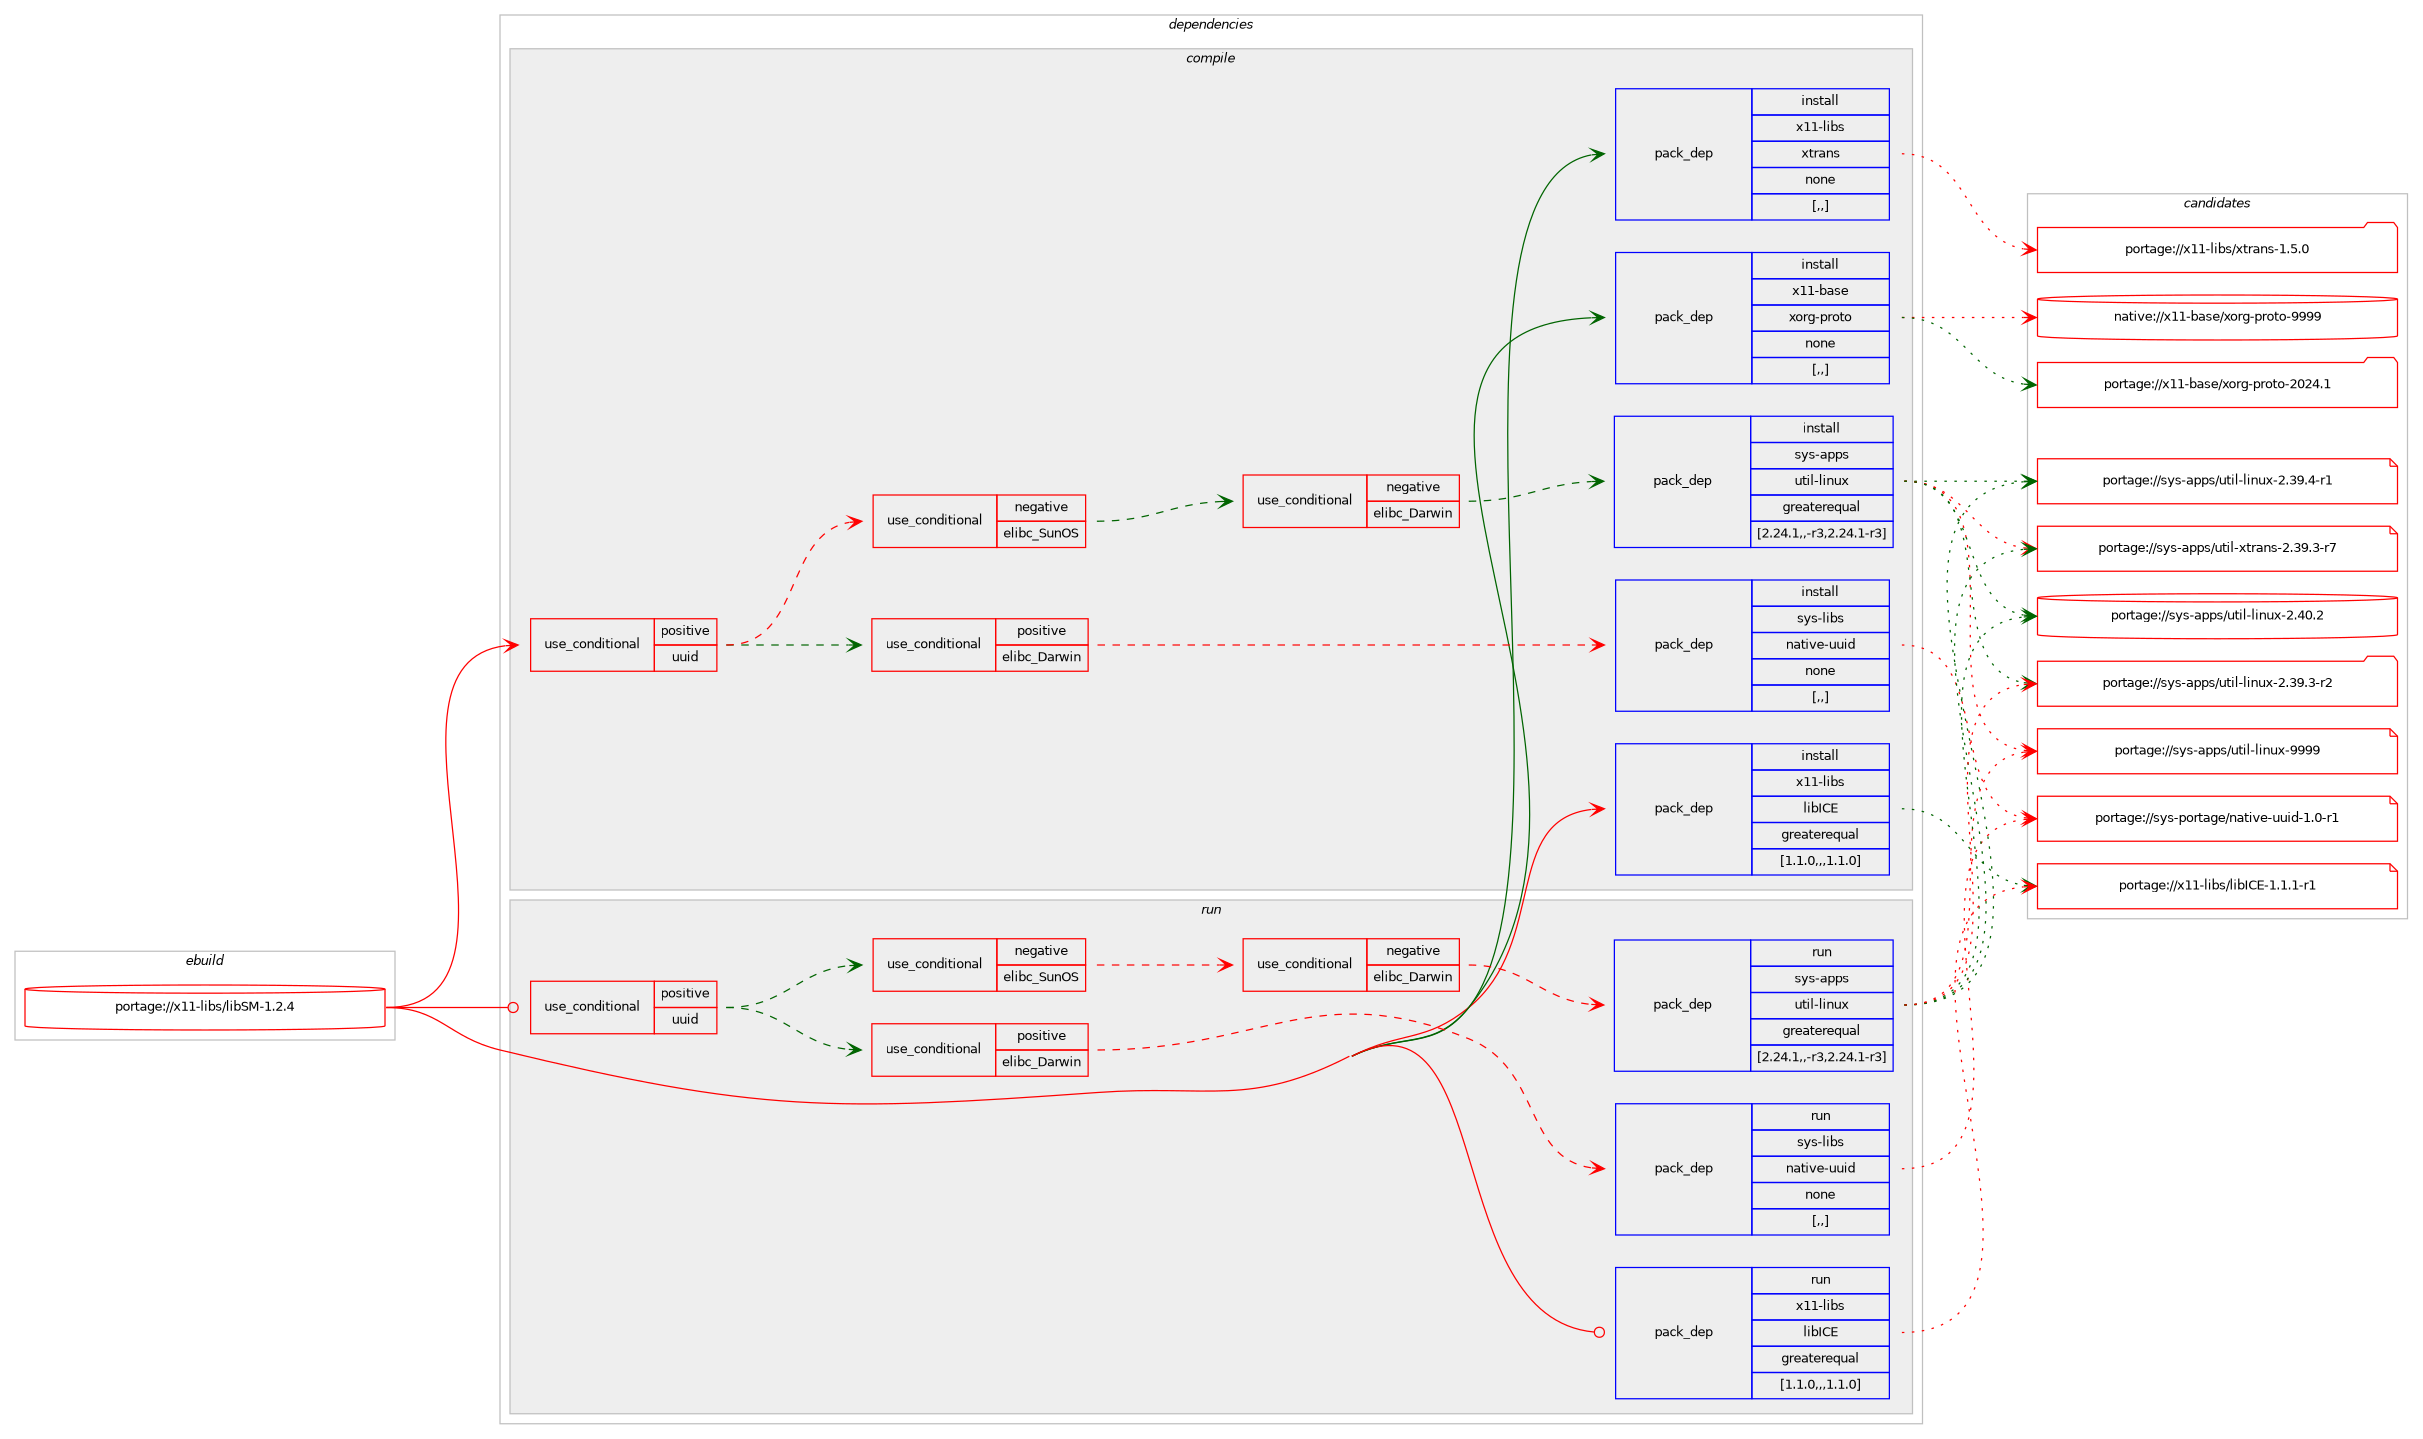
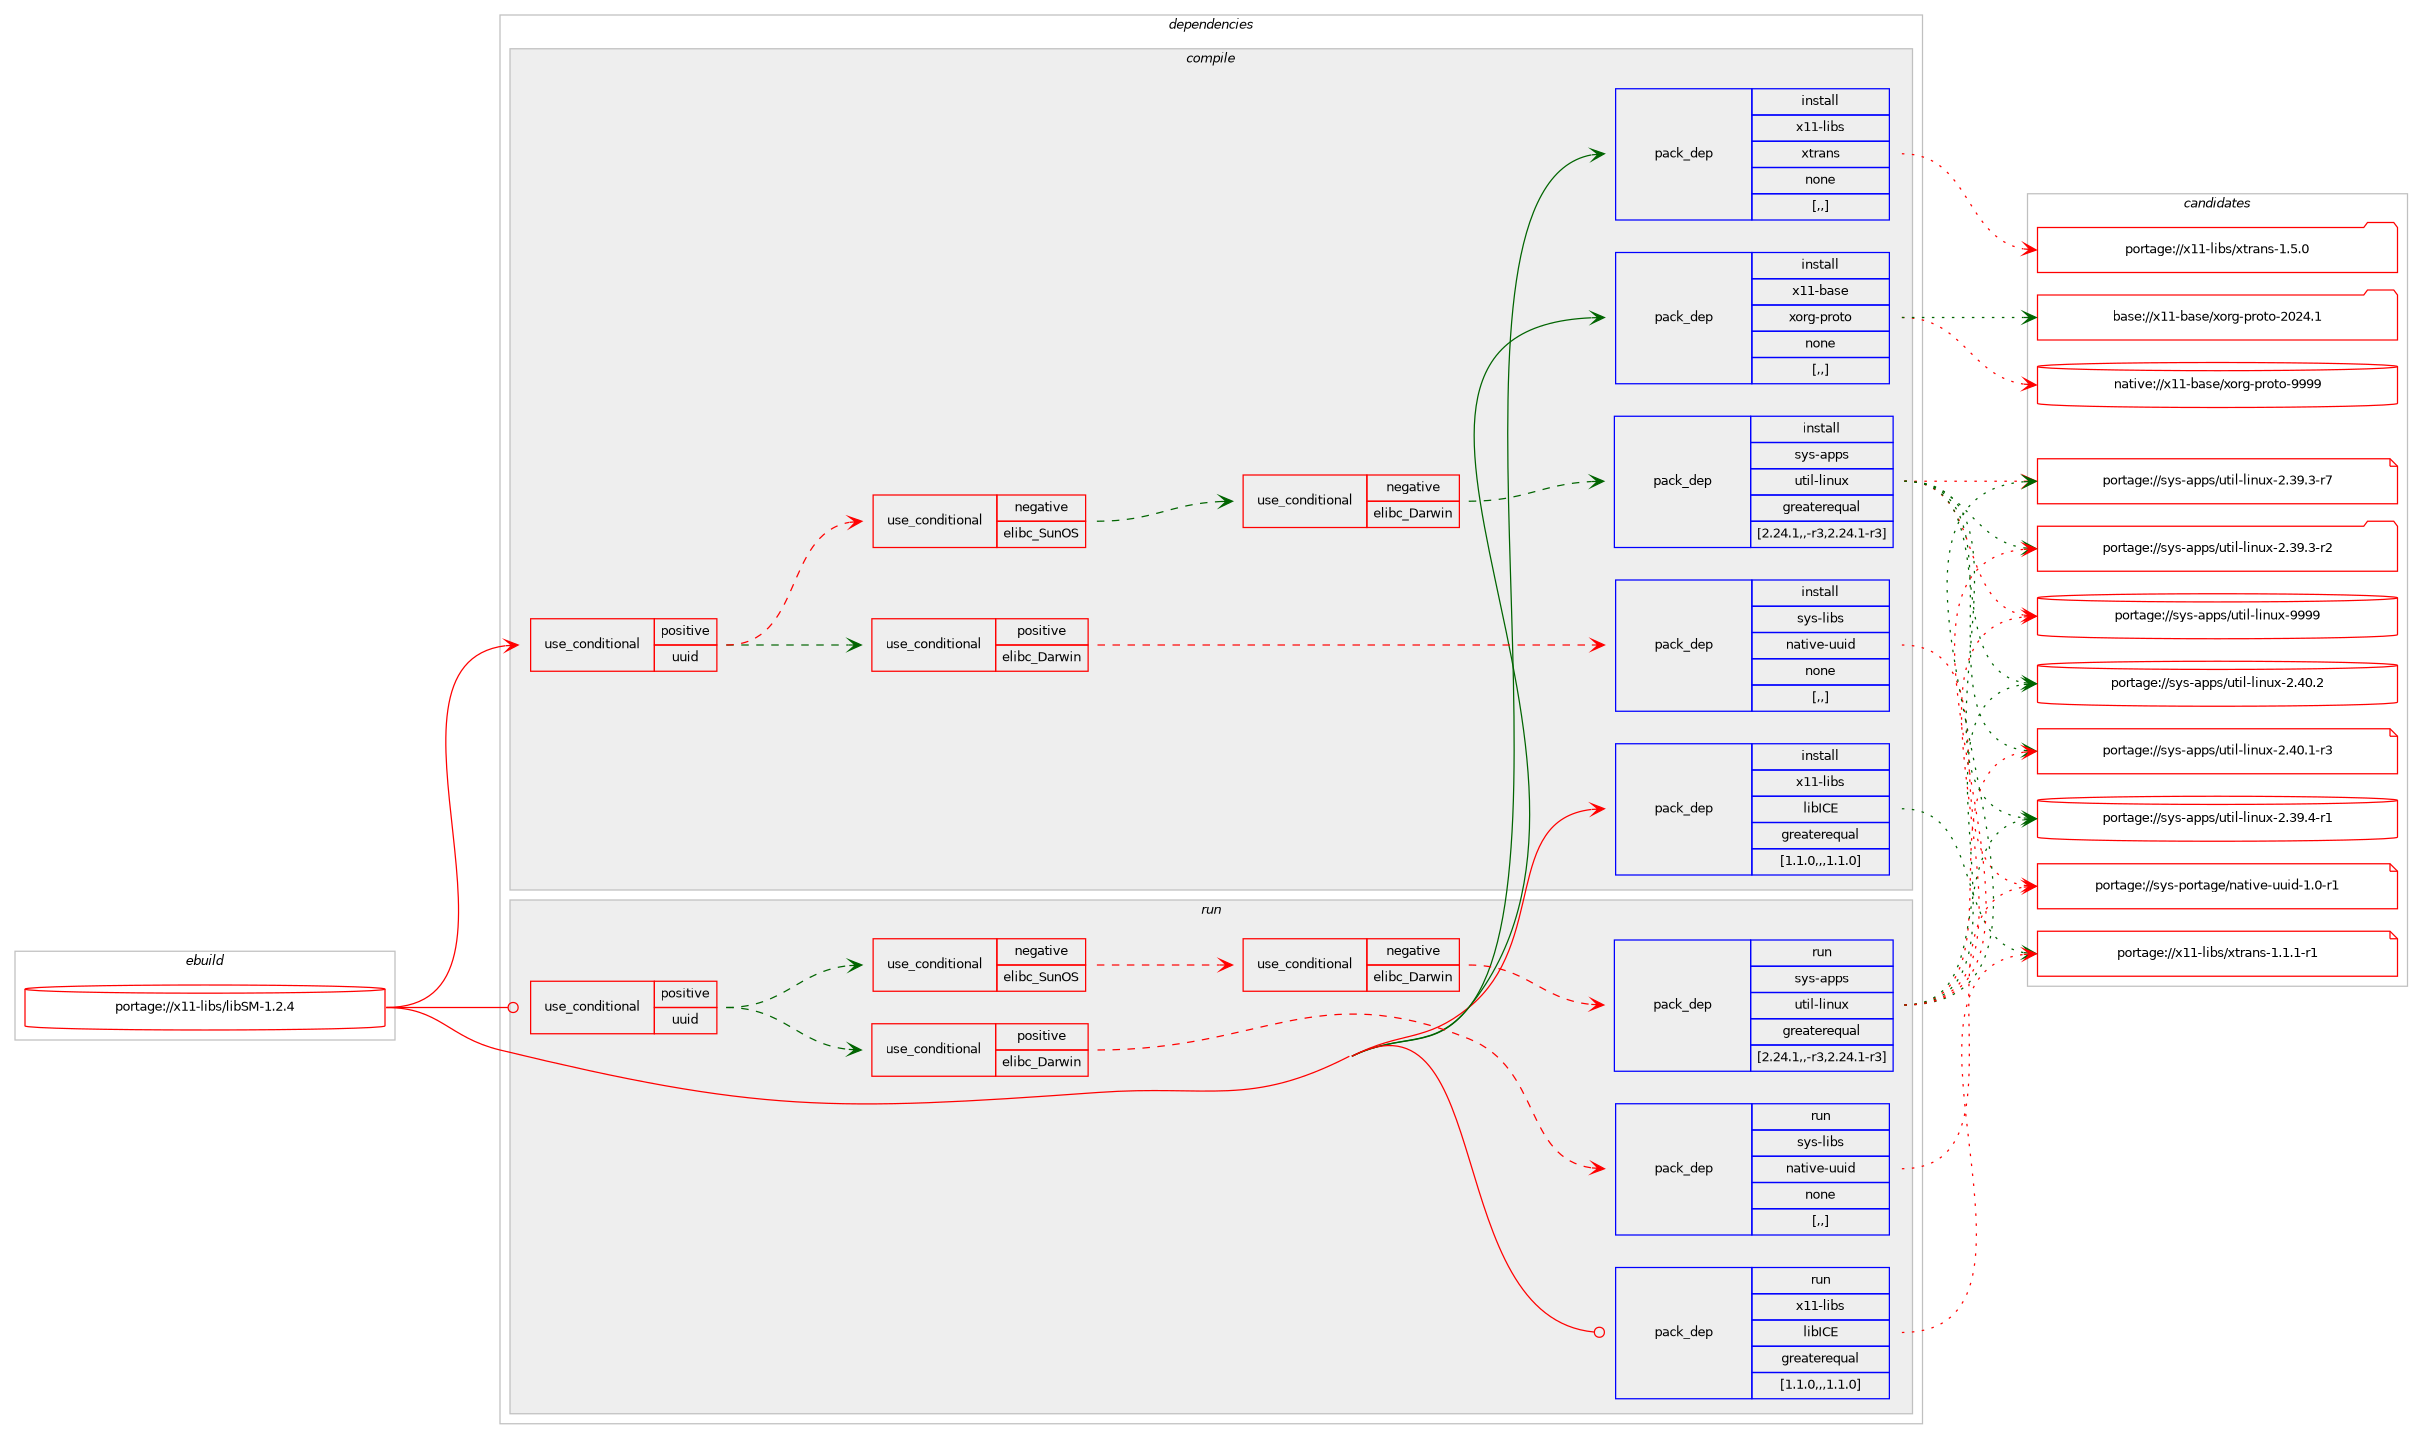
(2218, 385) -> (2218, 318)
(2218, 481) -> (2218, 819)
(2218, 549) -> (2218, 481)
none -> (2218, 751)
(2218, 751) -> (2218, 616)
(2218, 886) -> (2218, 954)
